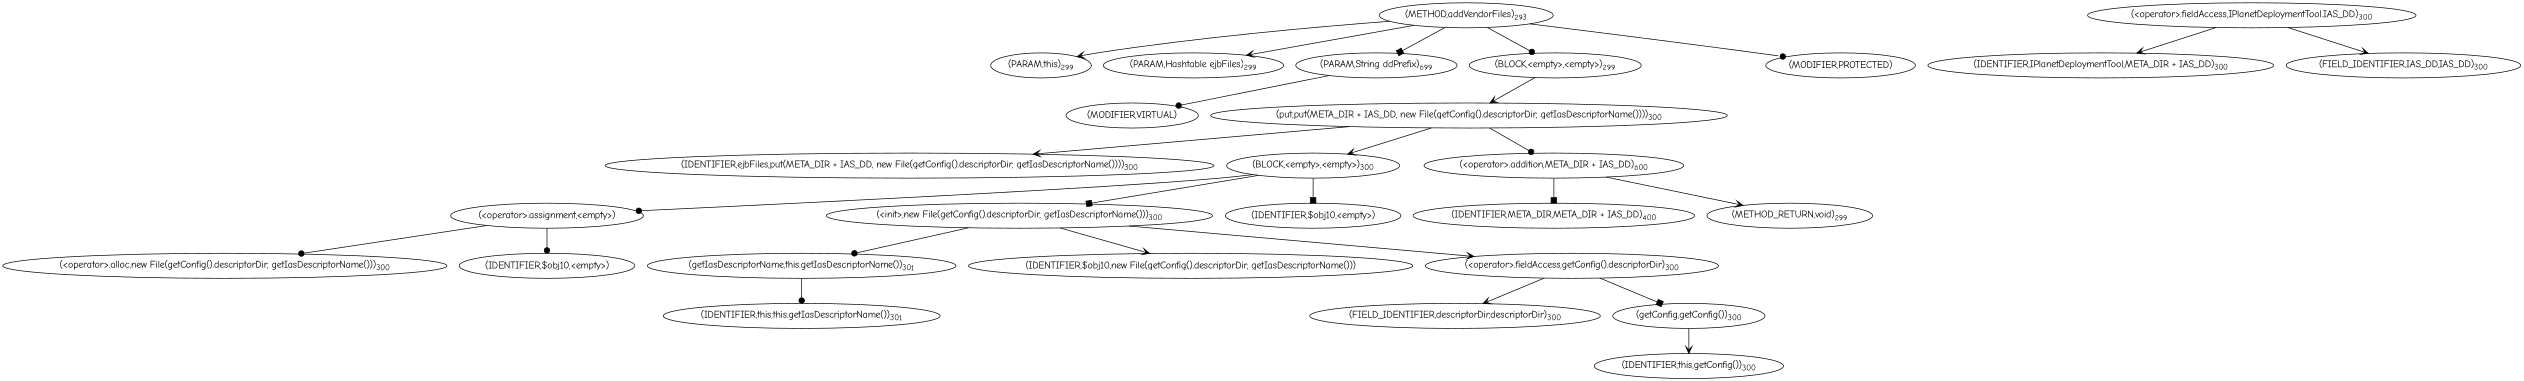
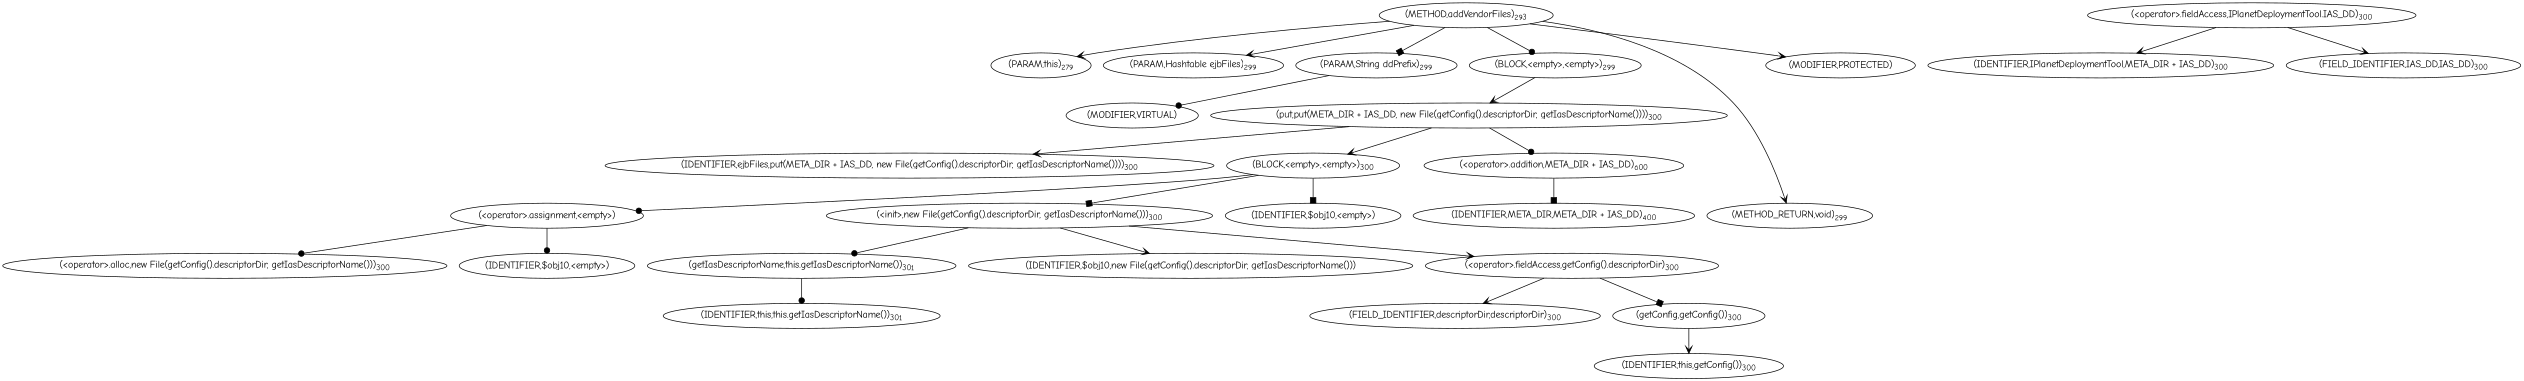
(1654, 40) -> (1654, 40)
(1067, 64) -> (1067, 64)
(1426, 64) -> (1426, 64)
(1671, 191) -> (1693, 70)
